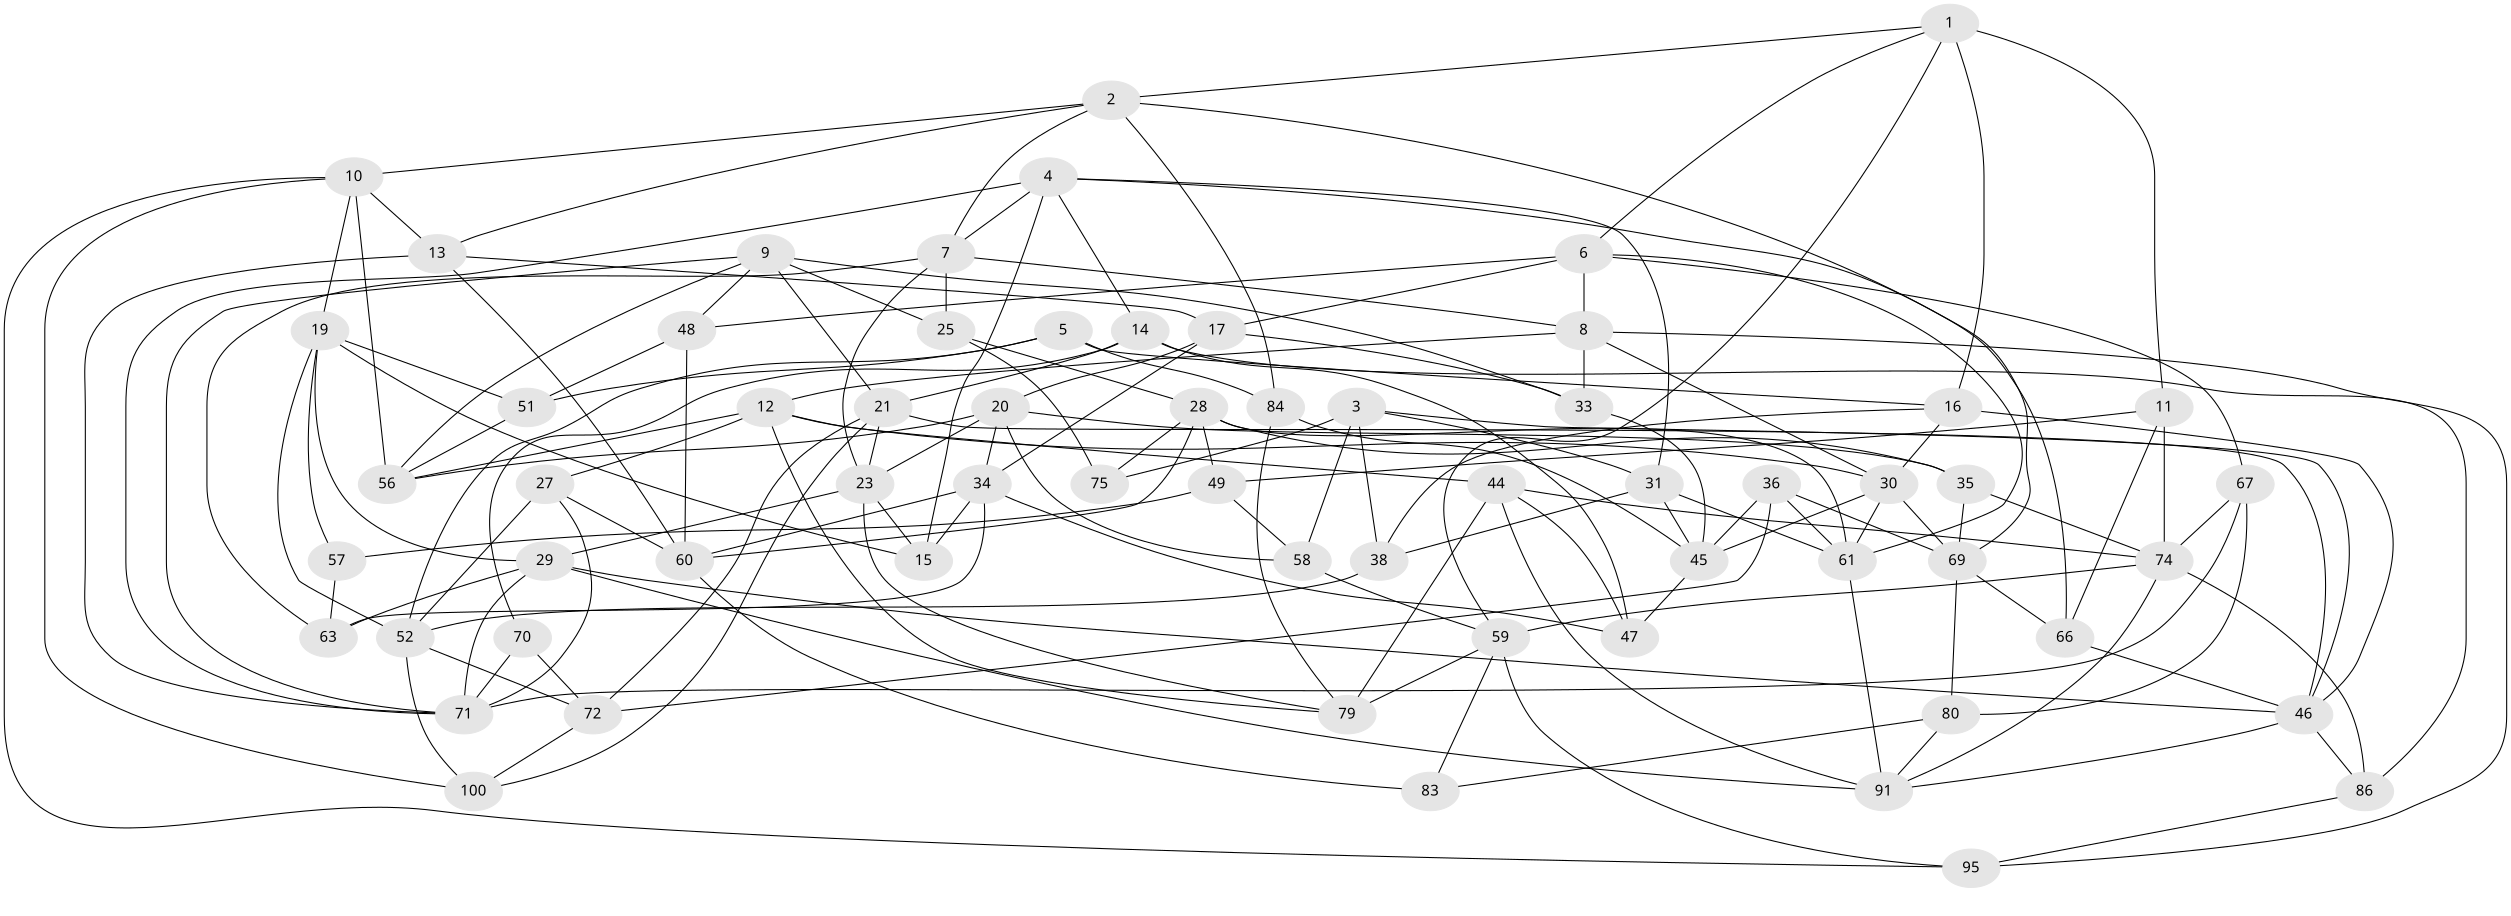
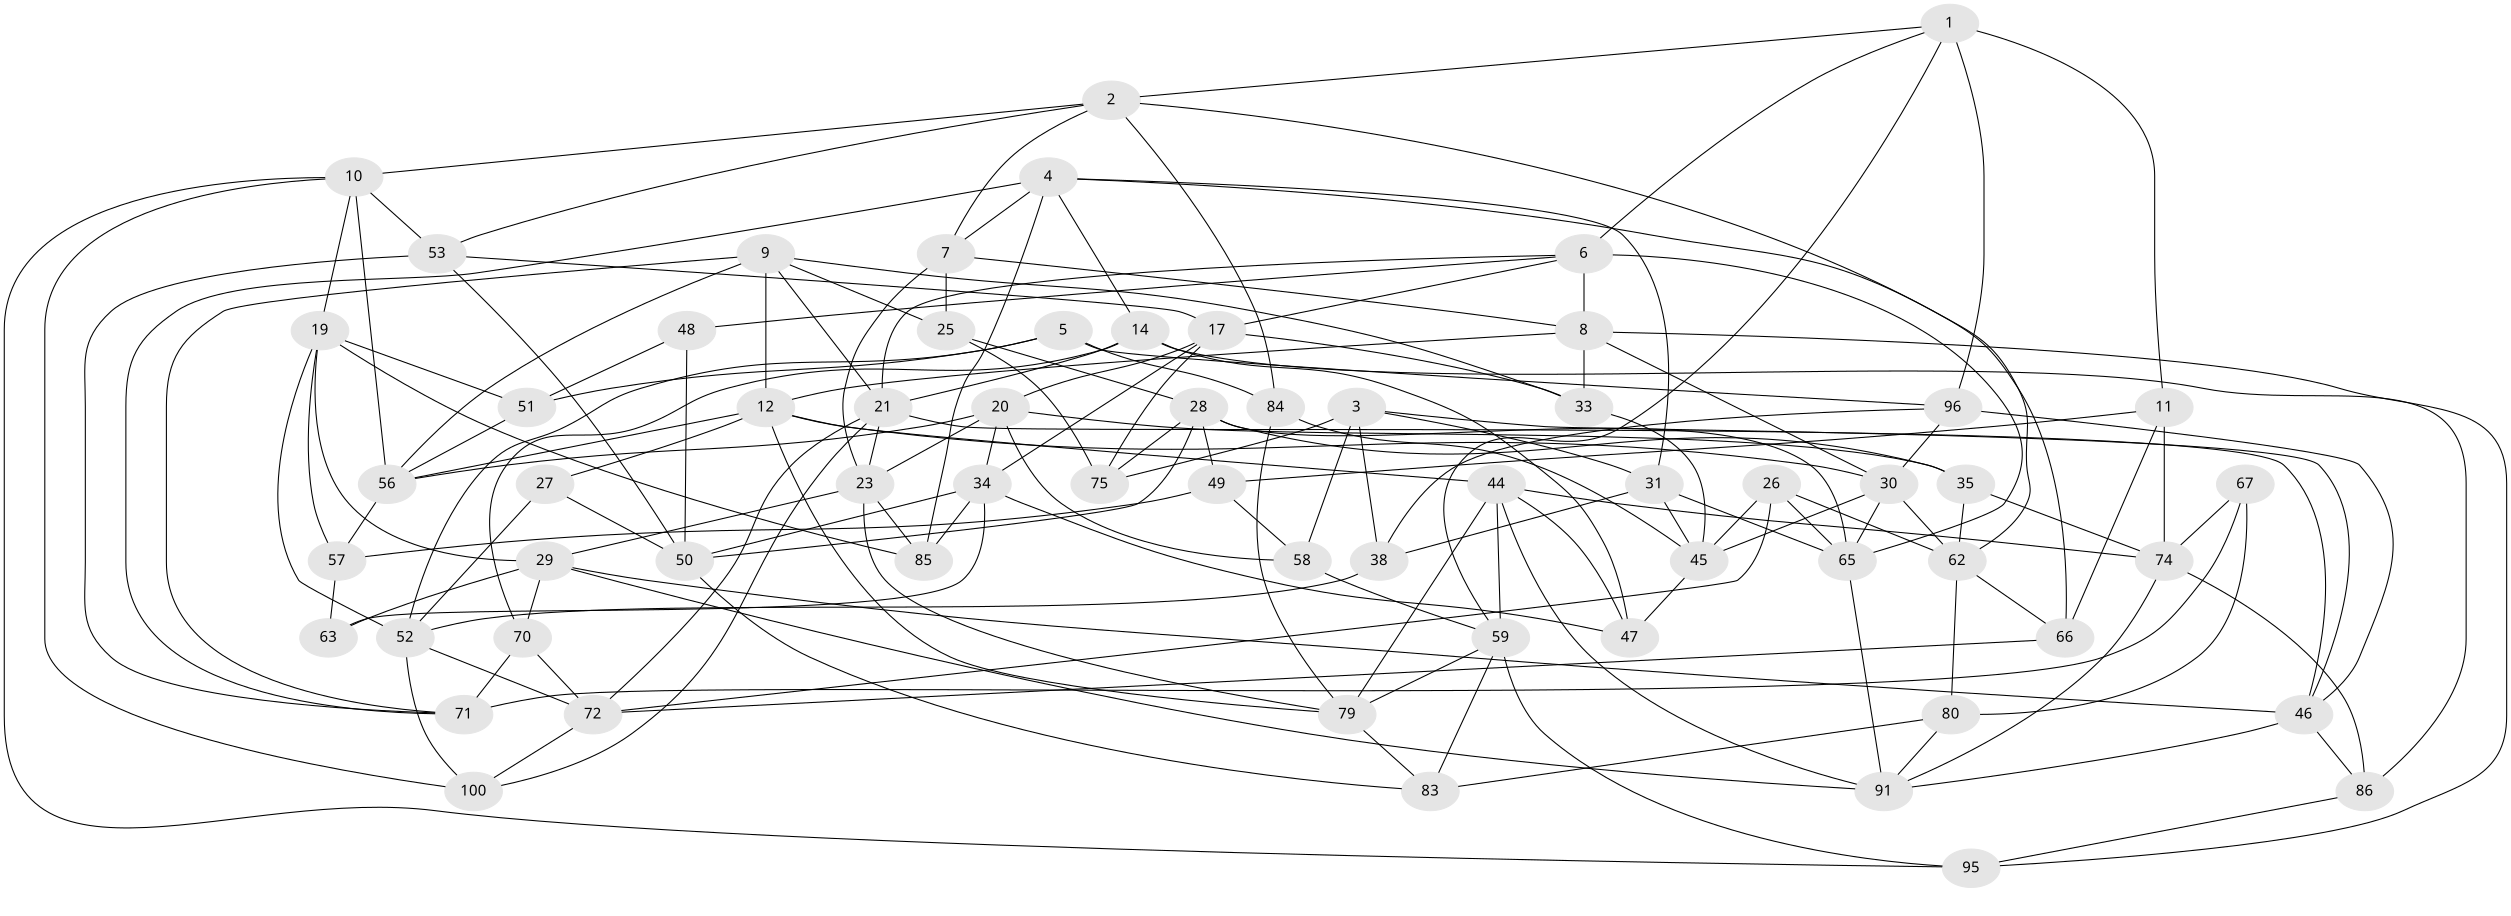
(437, 254) -> (437, 254)
(726, 292) -> (766, 331)
(1958, 305) -> (1188, 270)
(281, 312) -> none
none -> (1150, 402)
(1953, 407) -> (1953, 407)
(1772, 484) -> (1772, 484)
none -> (361, 524)
(685, 561) -> (685, 561)
(924, 561) -> (924, 561)
(1847, 561) -> (1847, 561)
(1957, 561) -> (1957, 561)
(1831, 594) -> (1499, 561)
(583, 622) -> none
(480, 627) -> (534, 600)
(2184, 676) -> (1329, 676)
none -> (1389, 753)
